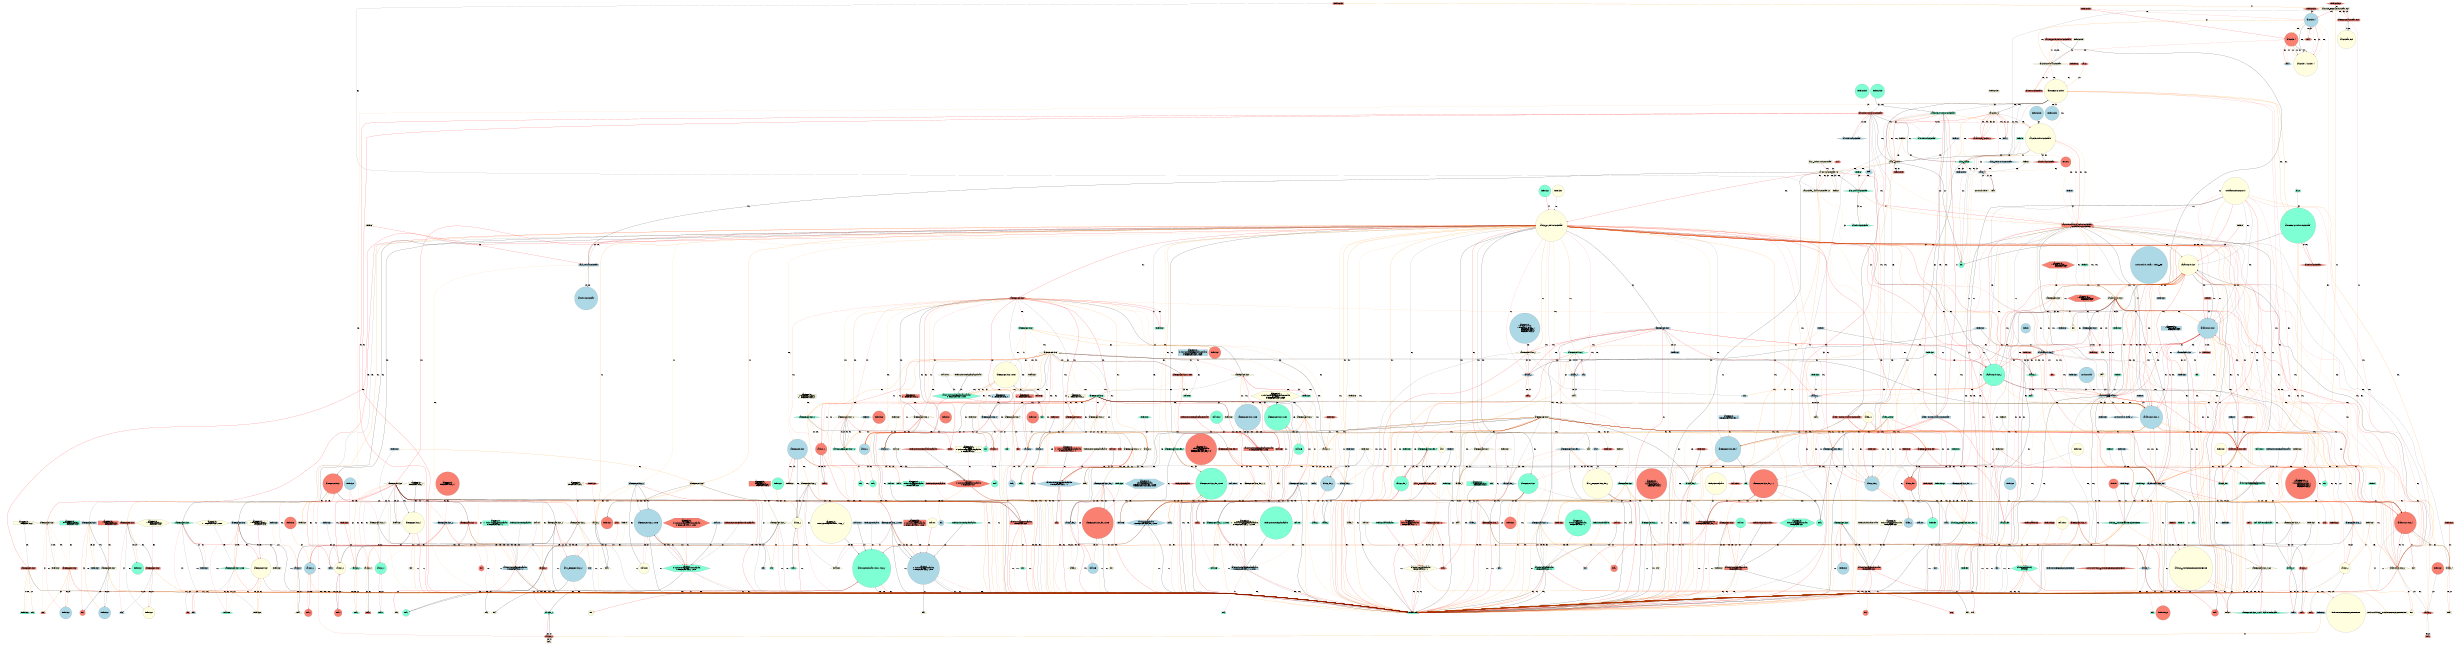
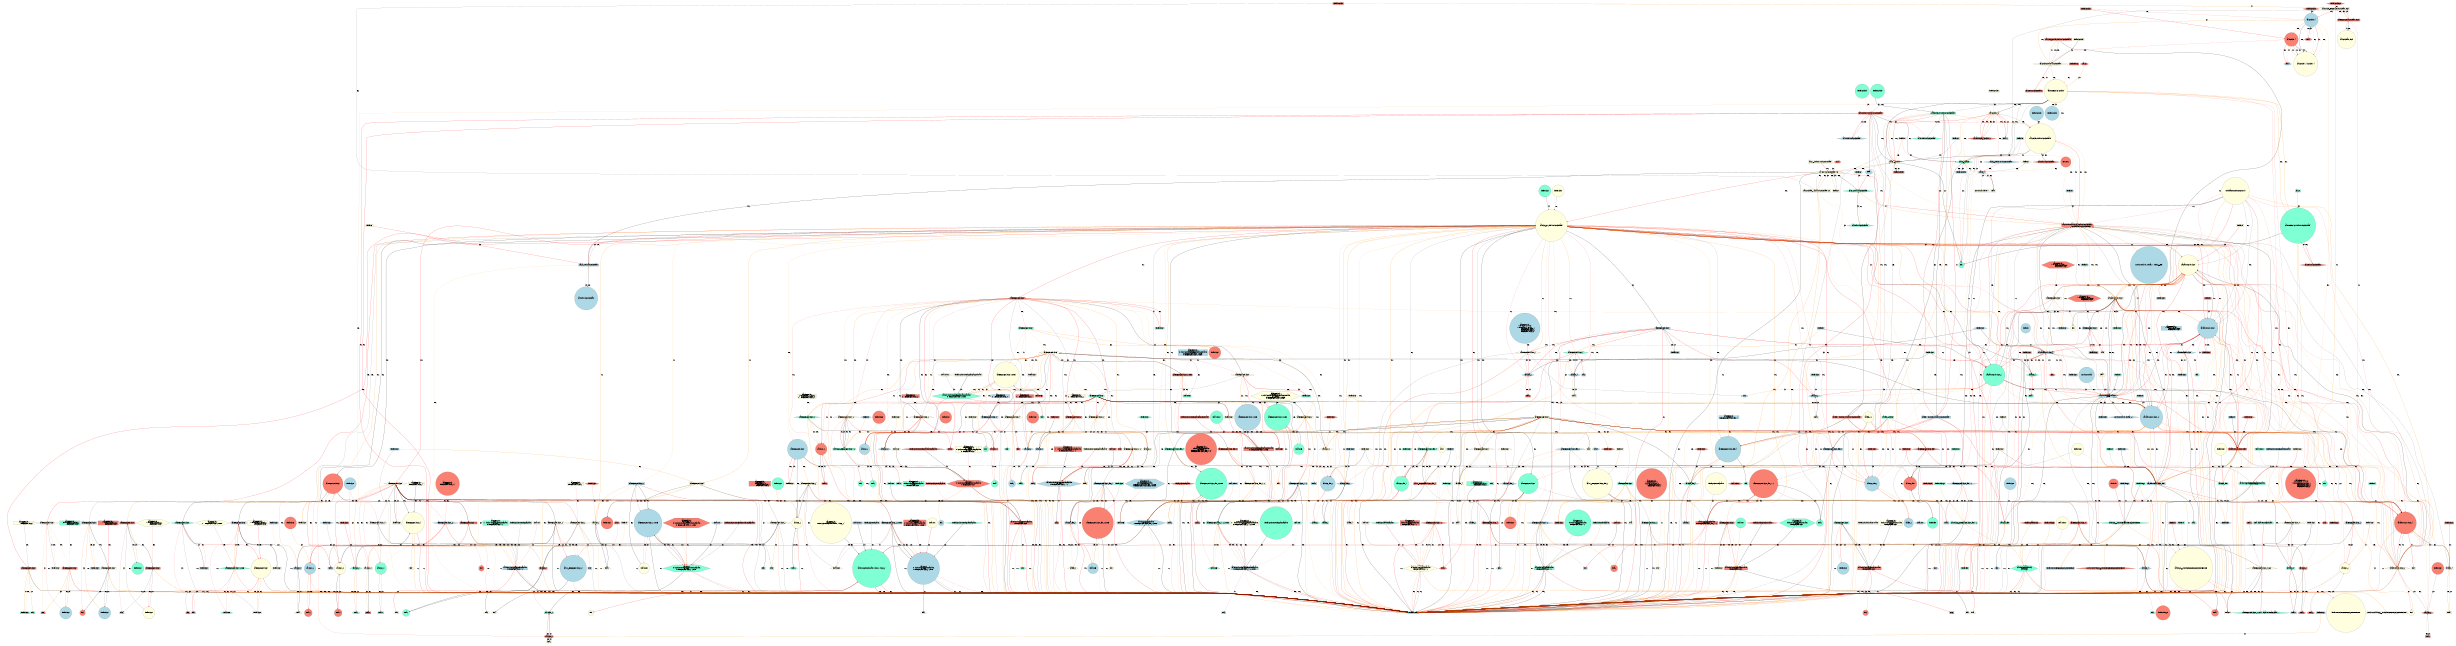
(1581, 461) -> none
(999, 588) -> none
